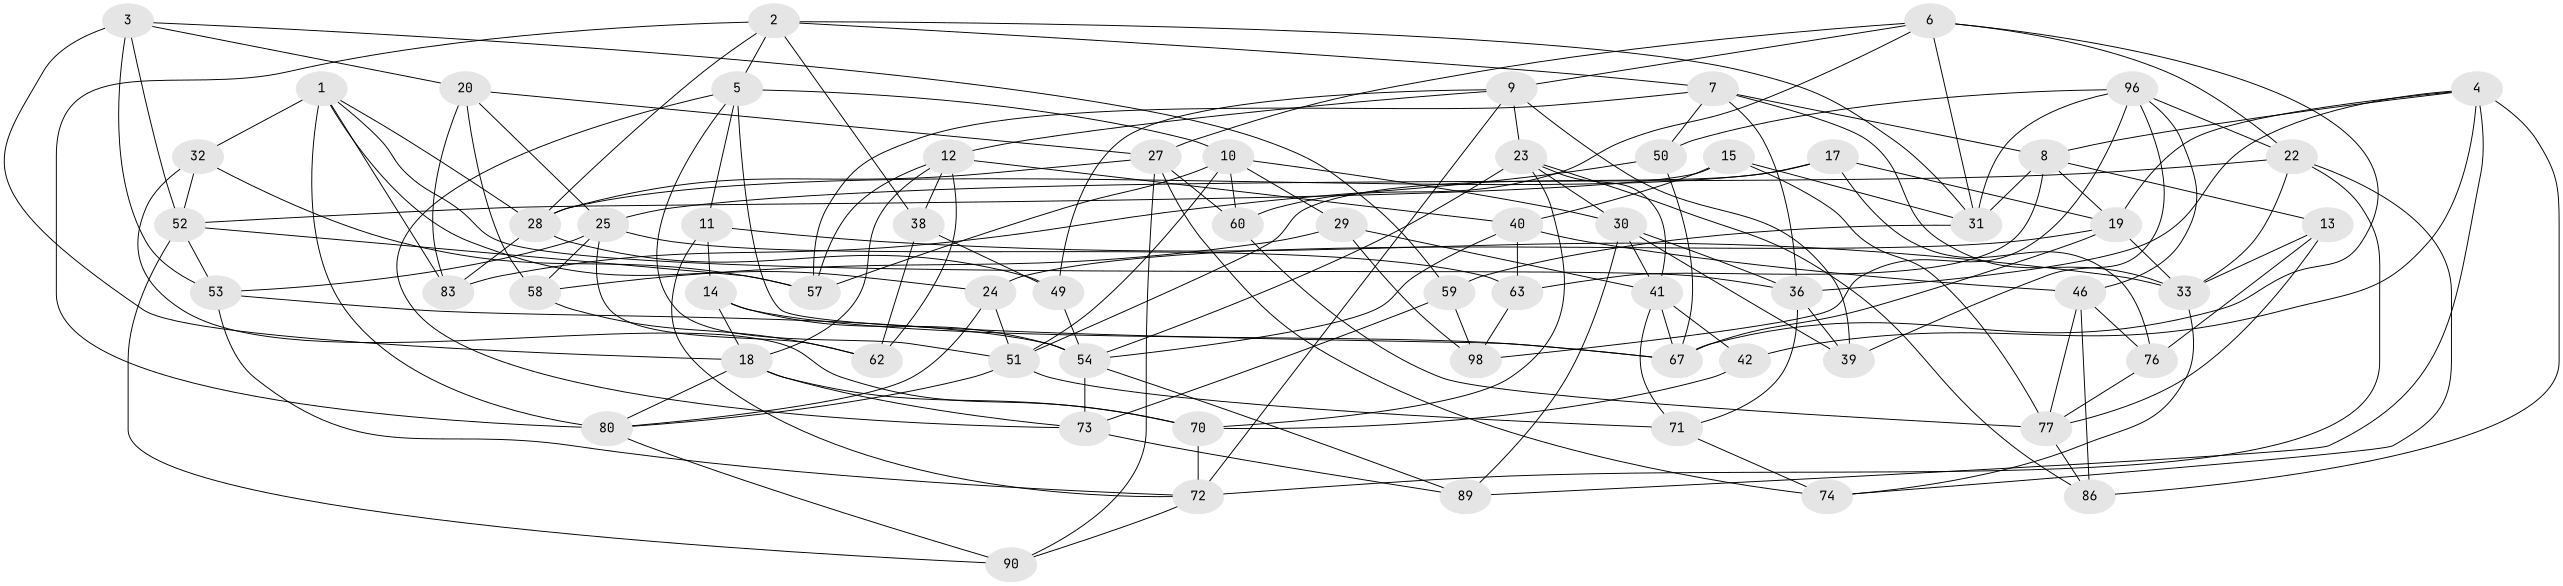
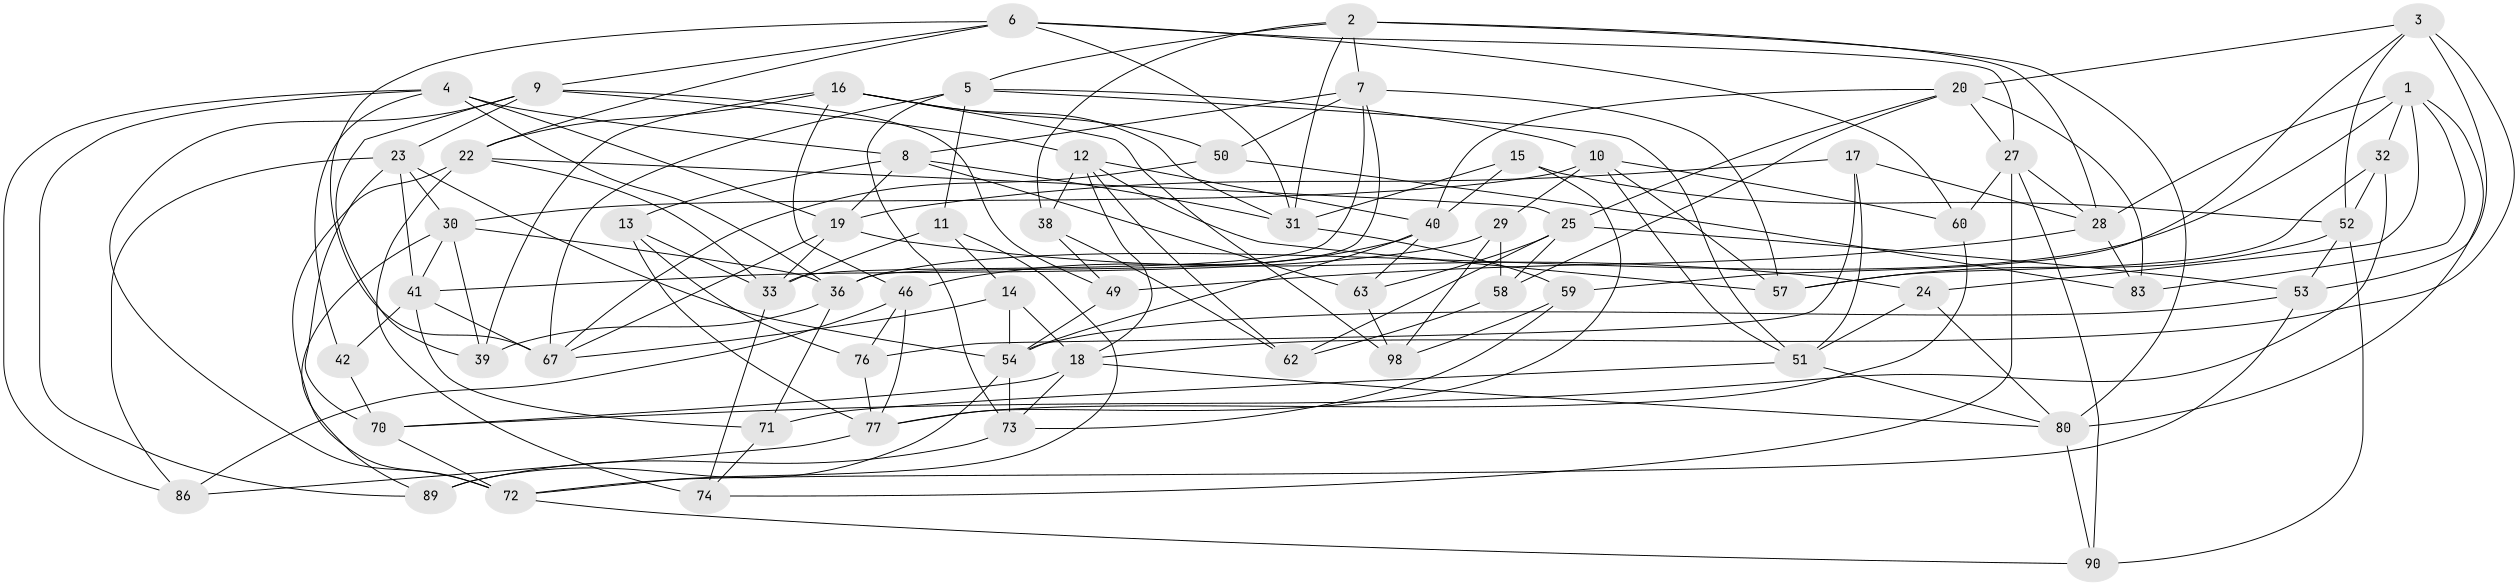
(2132, 89) -> (839, 89)
none -> (1664, 100)
